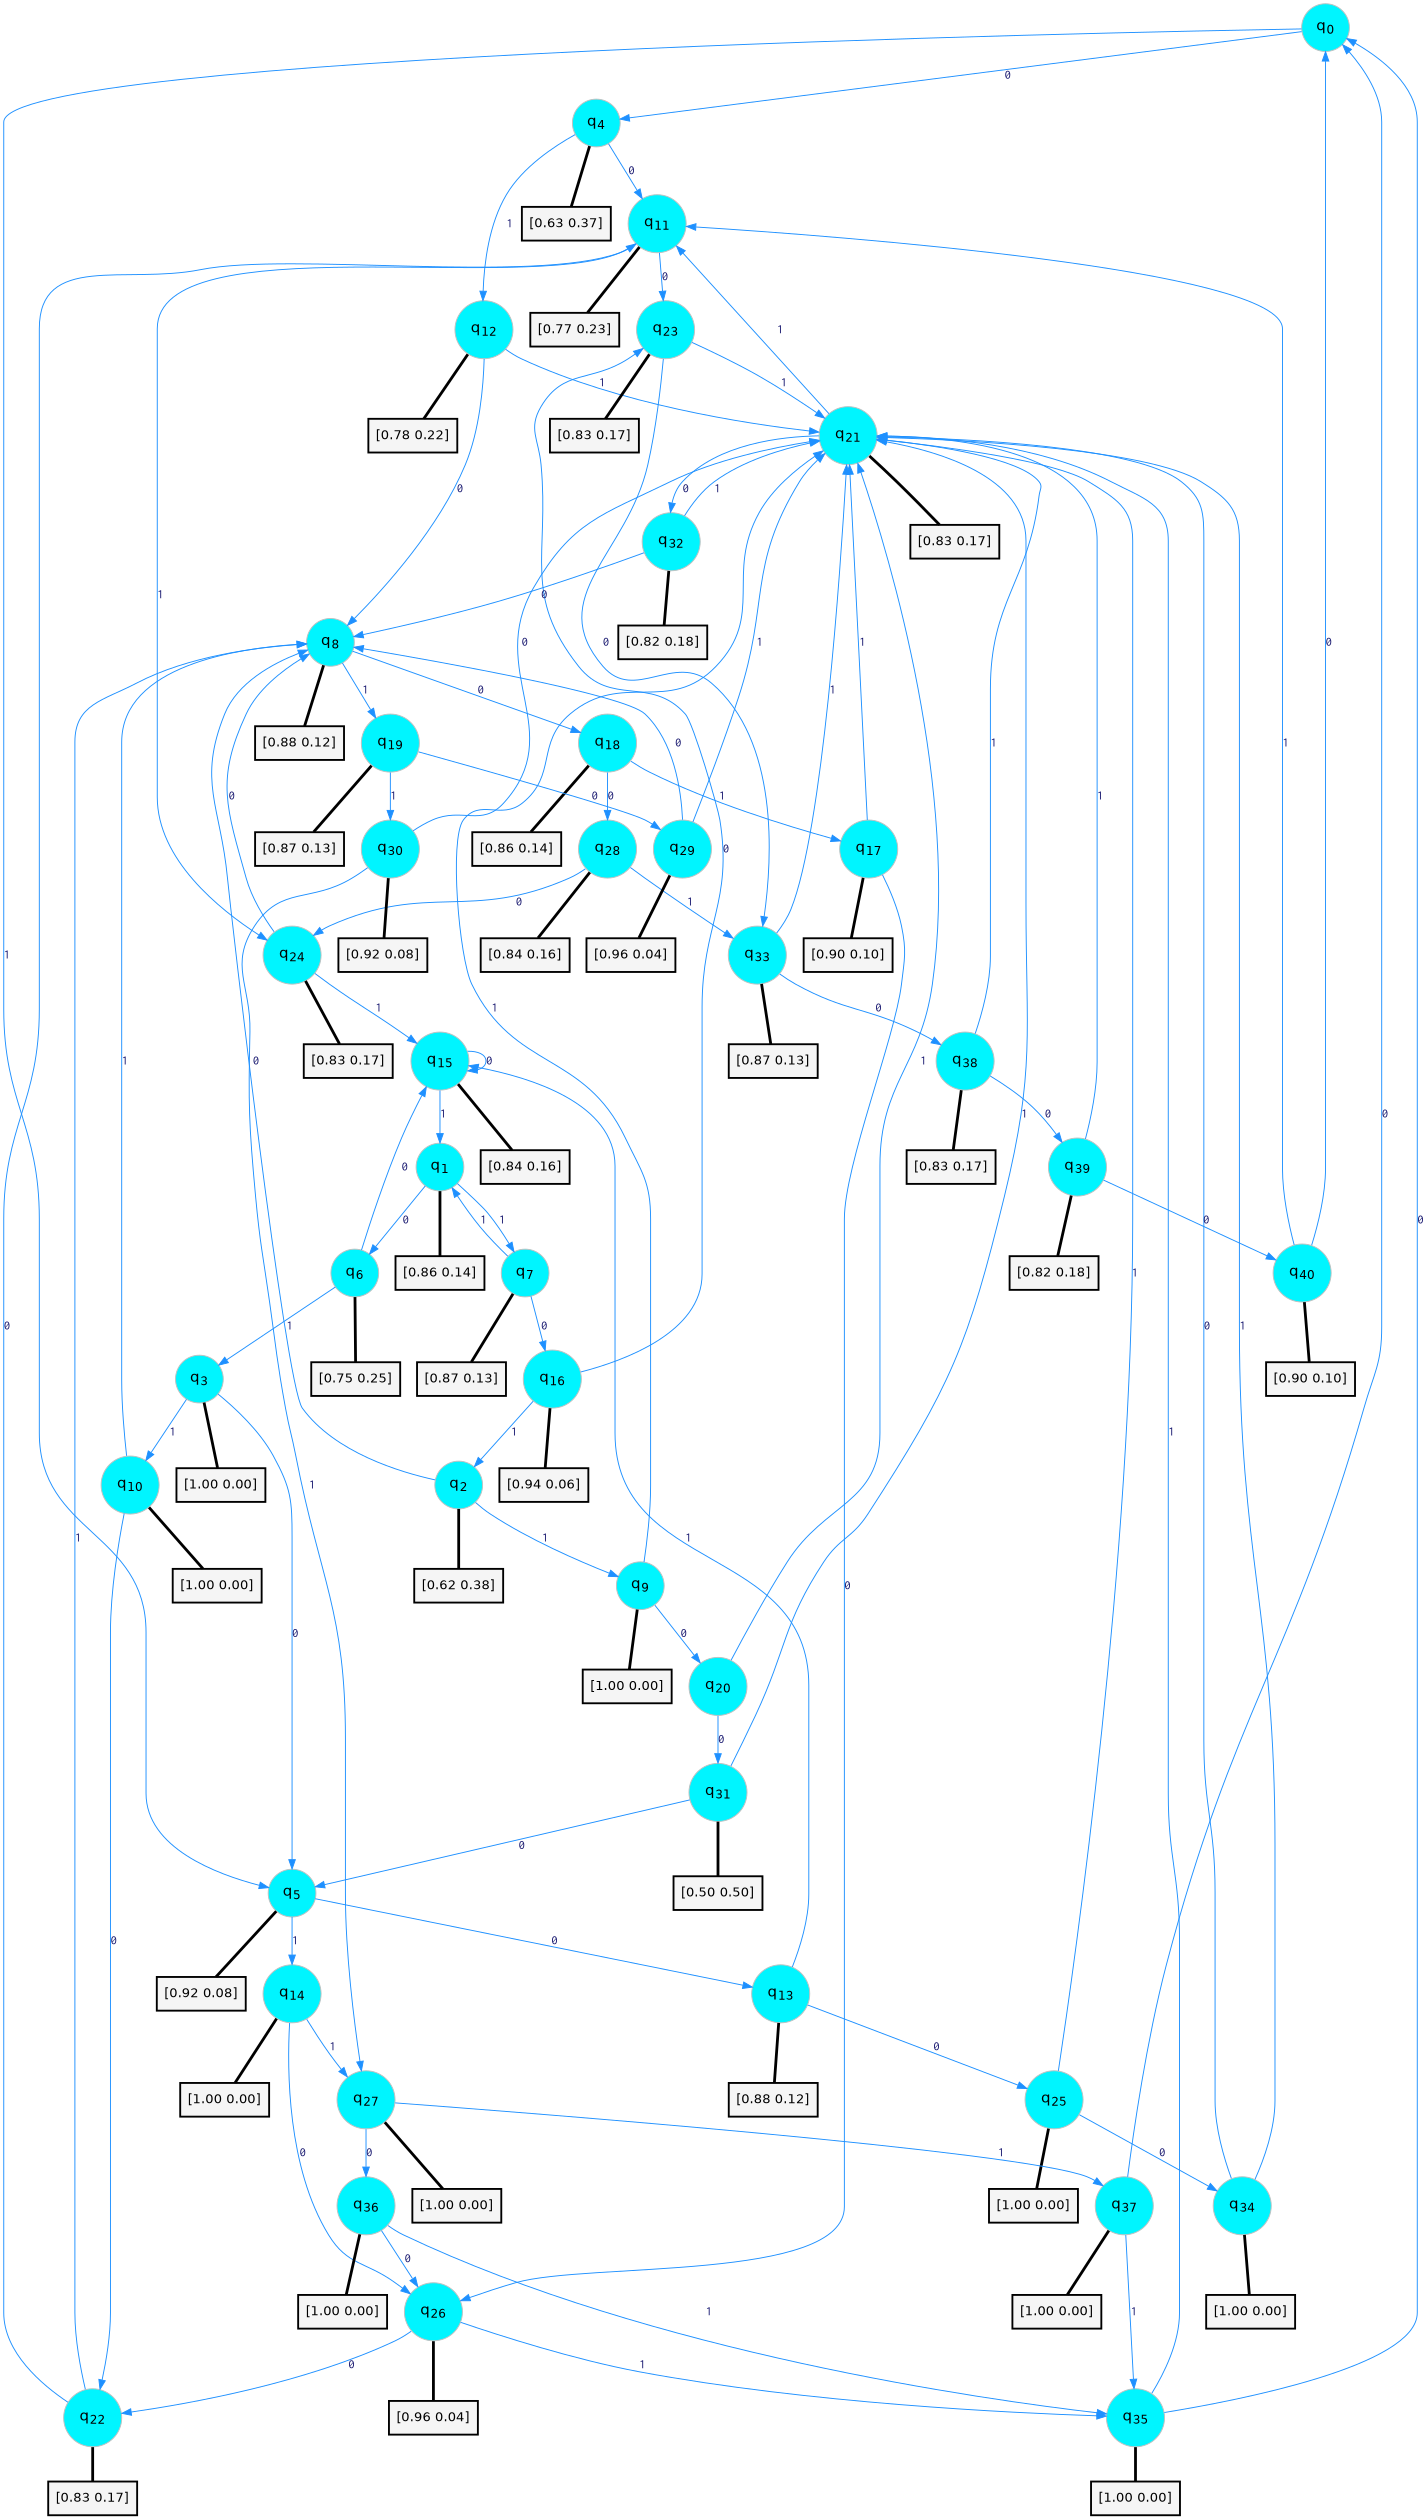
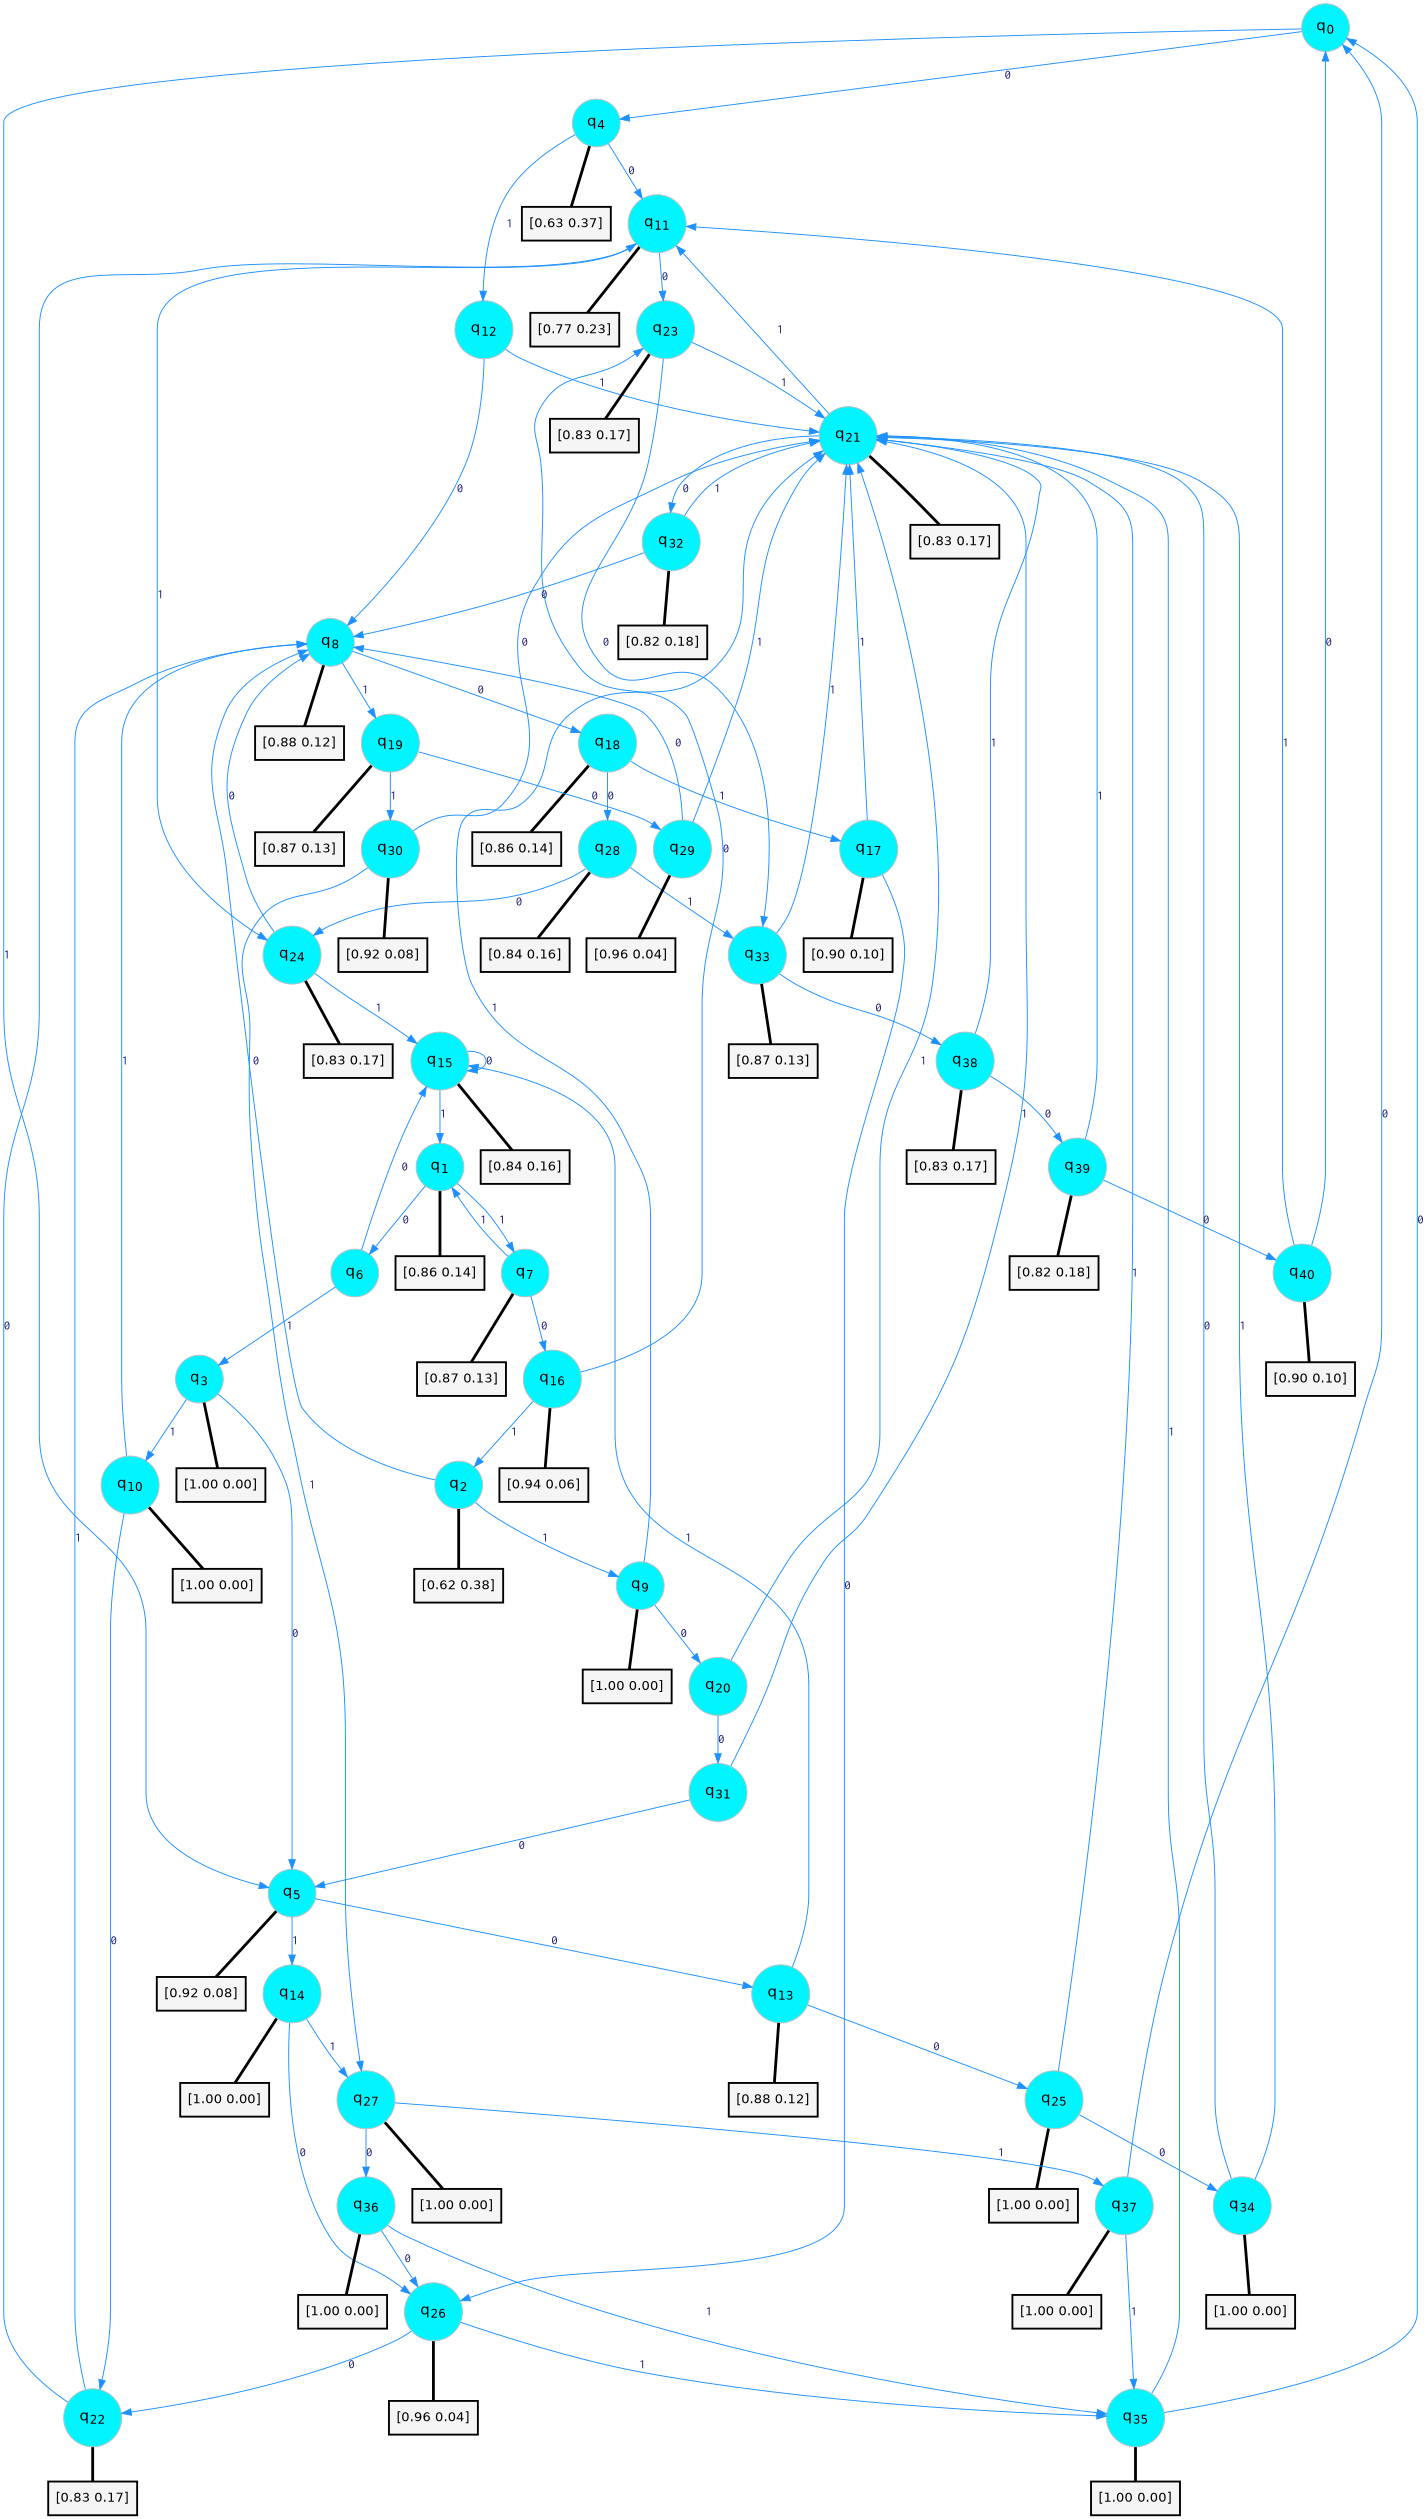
(413, 436) -> none
(356, 1379) -> none
(718, 1893) -> none
